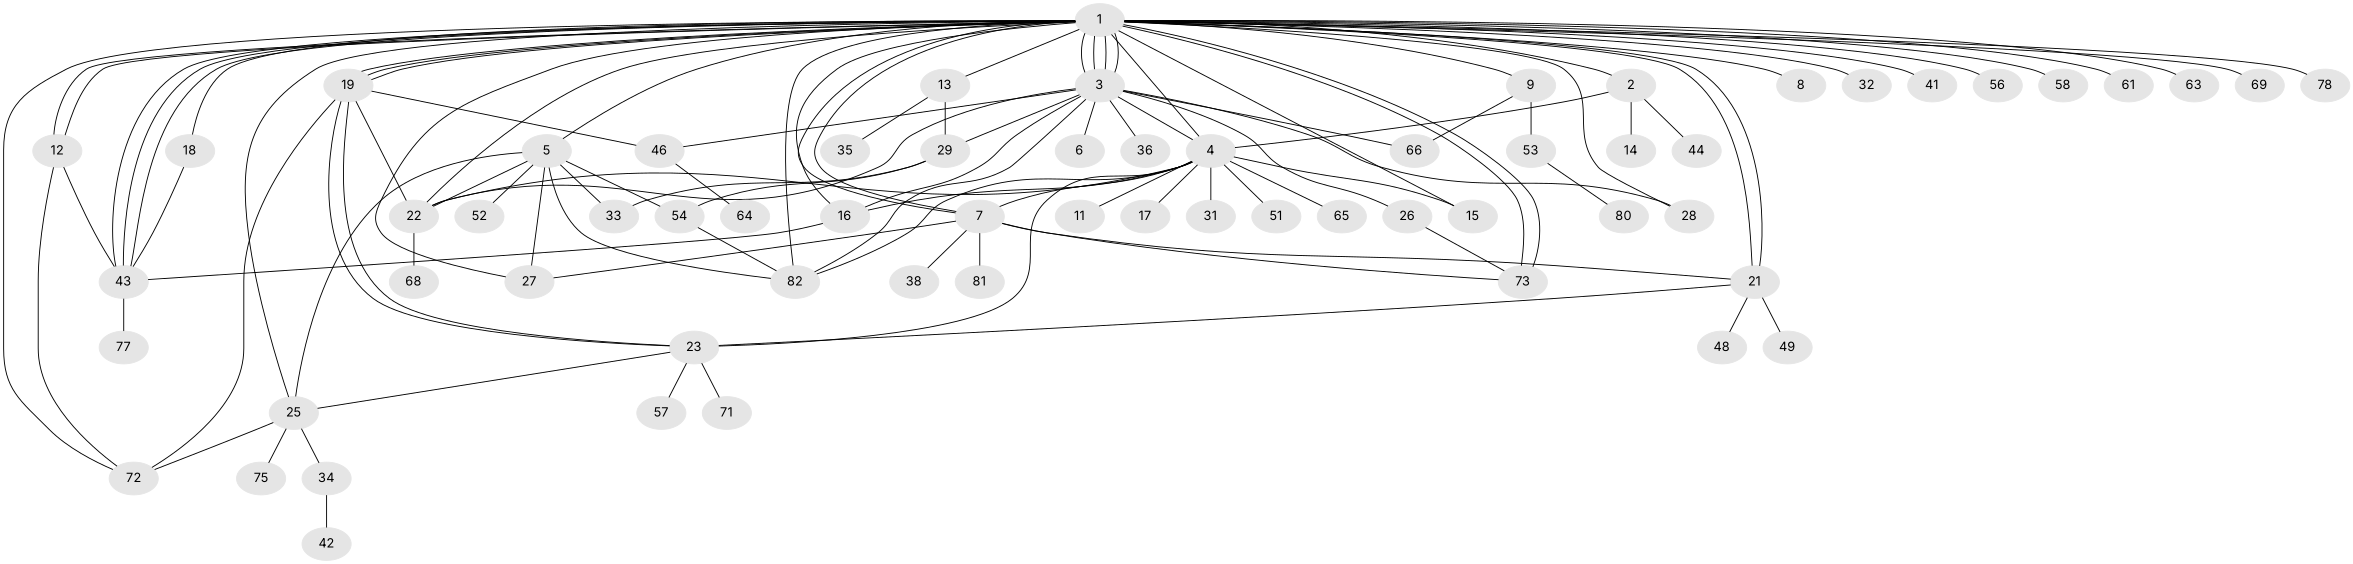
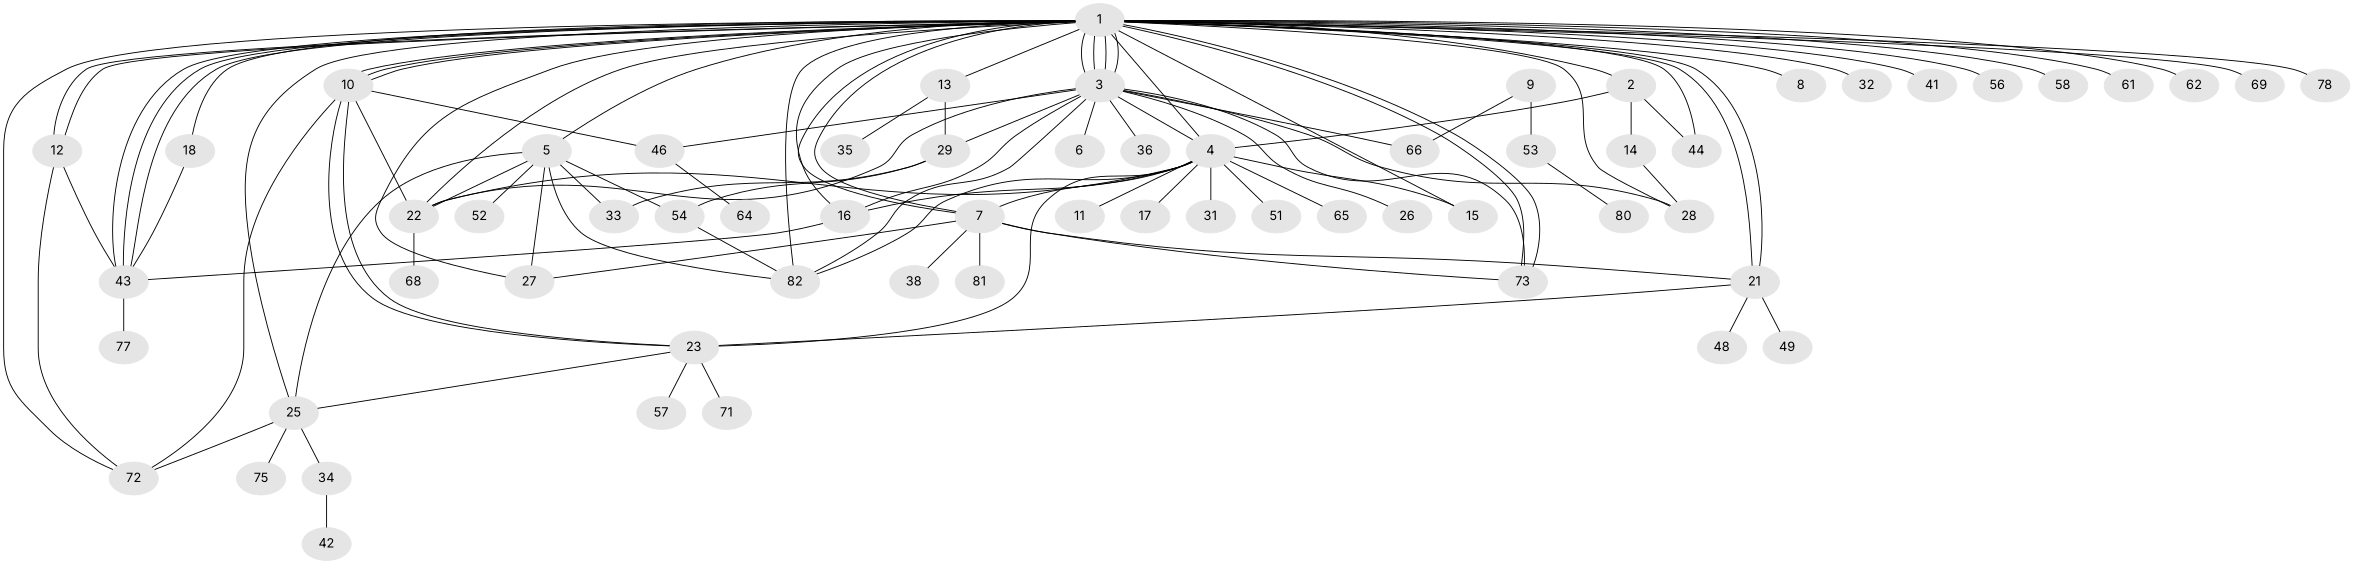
(1349, 41) -> (1433, 35)
(348, 86) -> (348, 86)
(2194, 86) -> (2194, 86)
none -> (1660, 184)
(1465, 249) -> (1298, 160)
